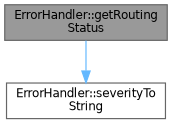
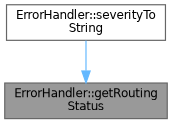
(86, 56) -> (86, 56)
